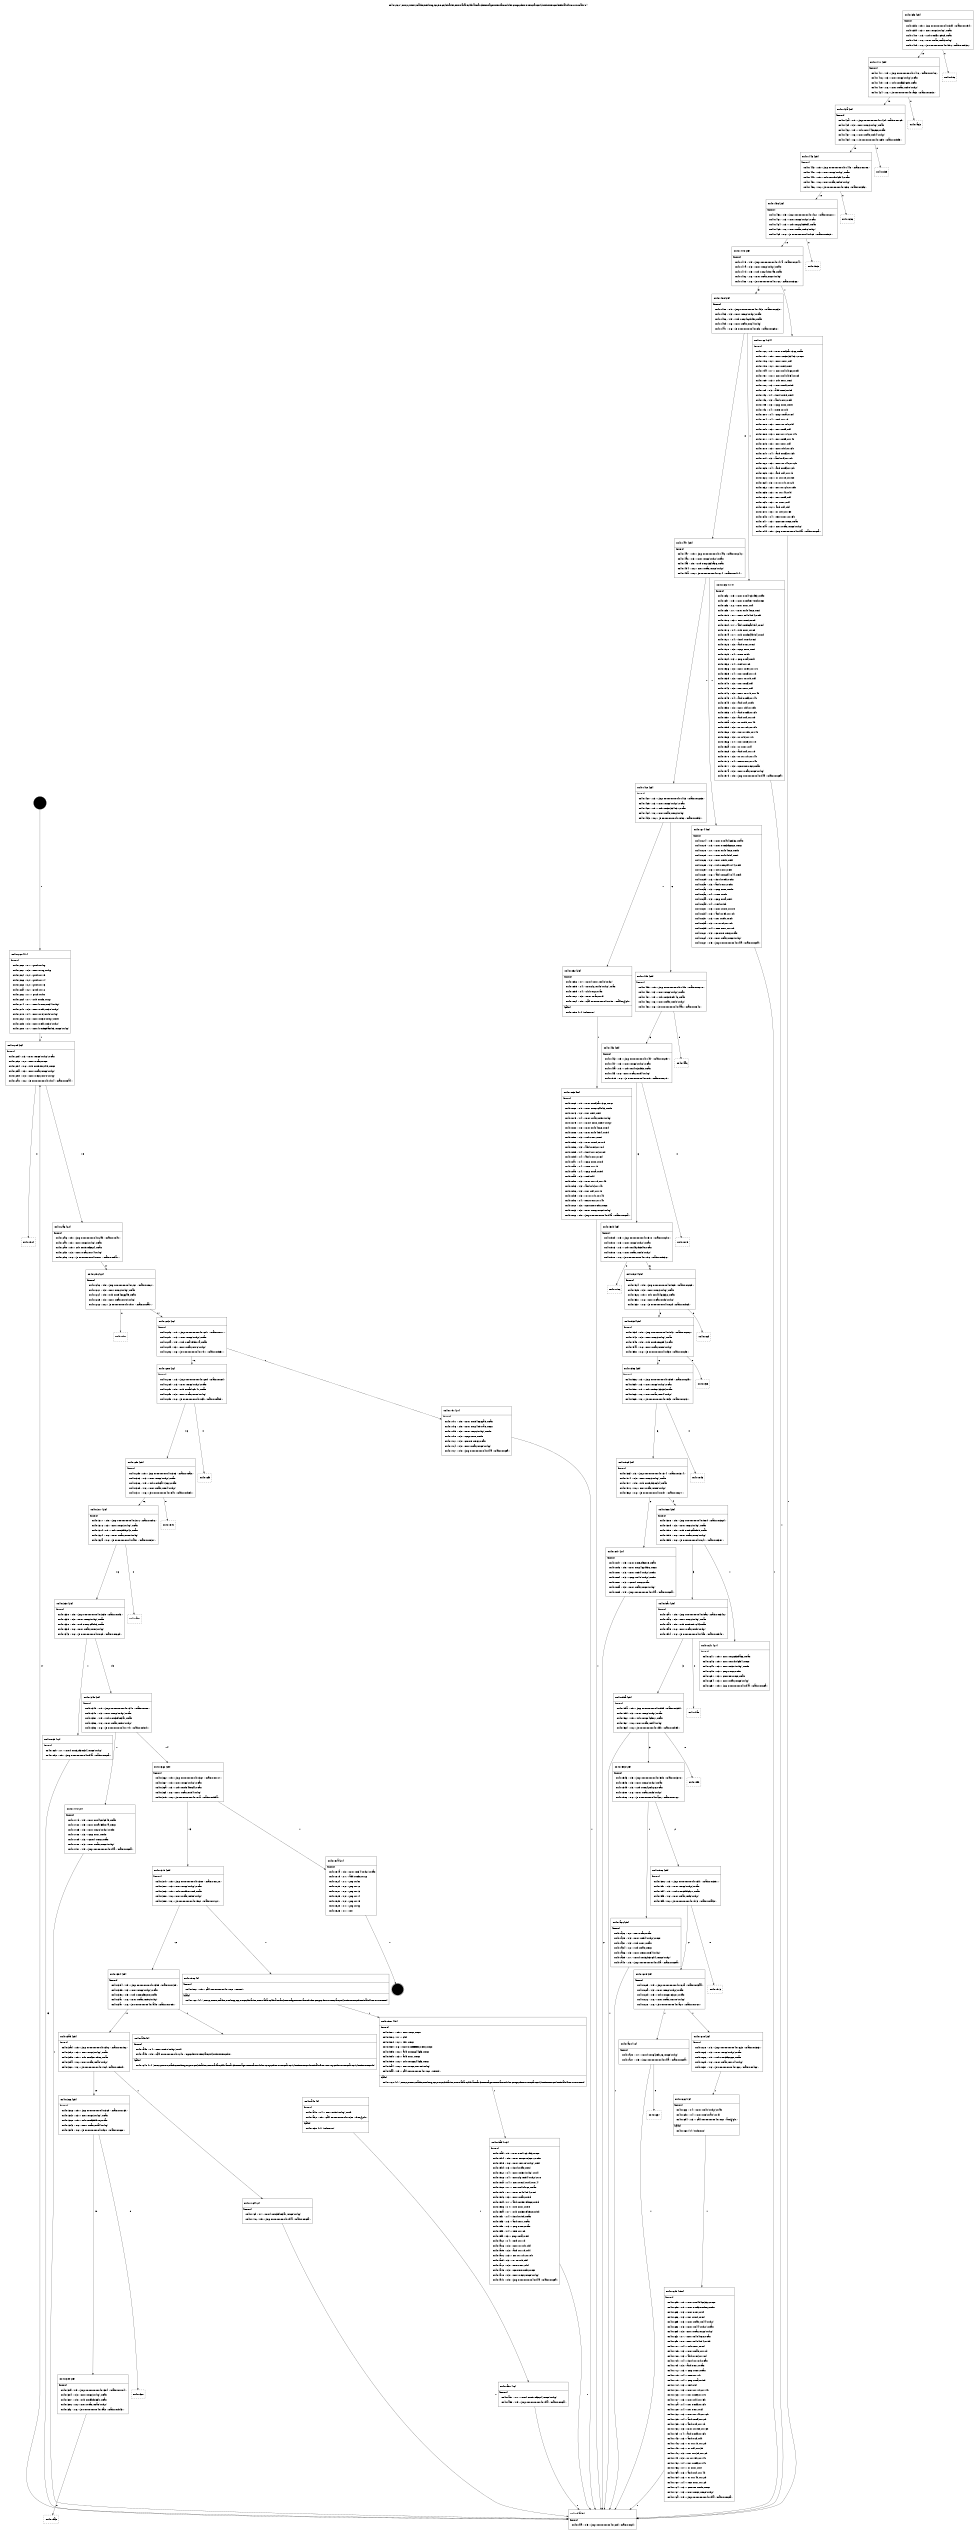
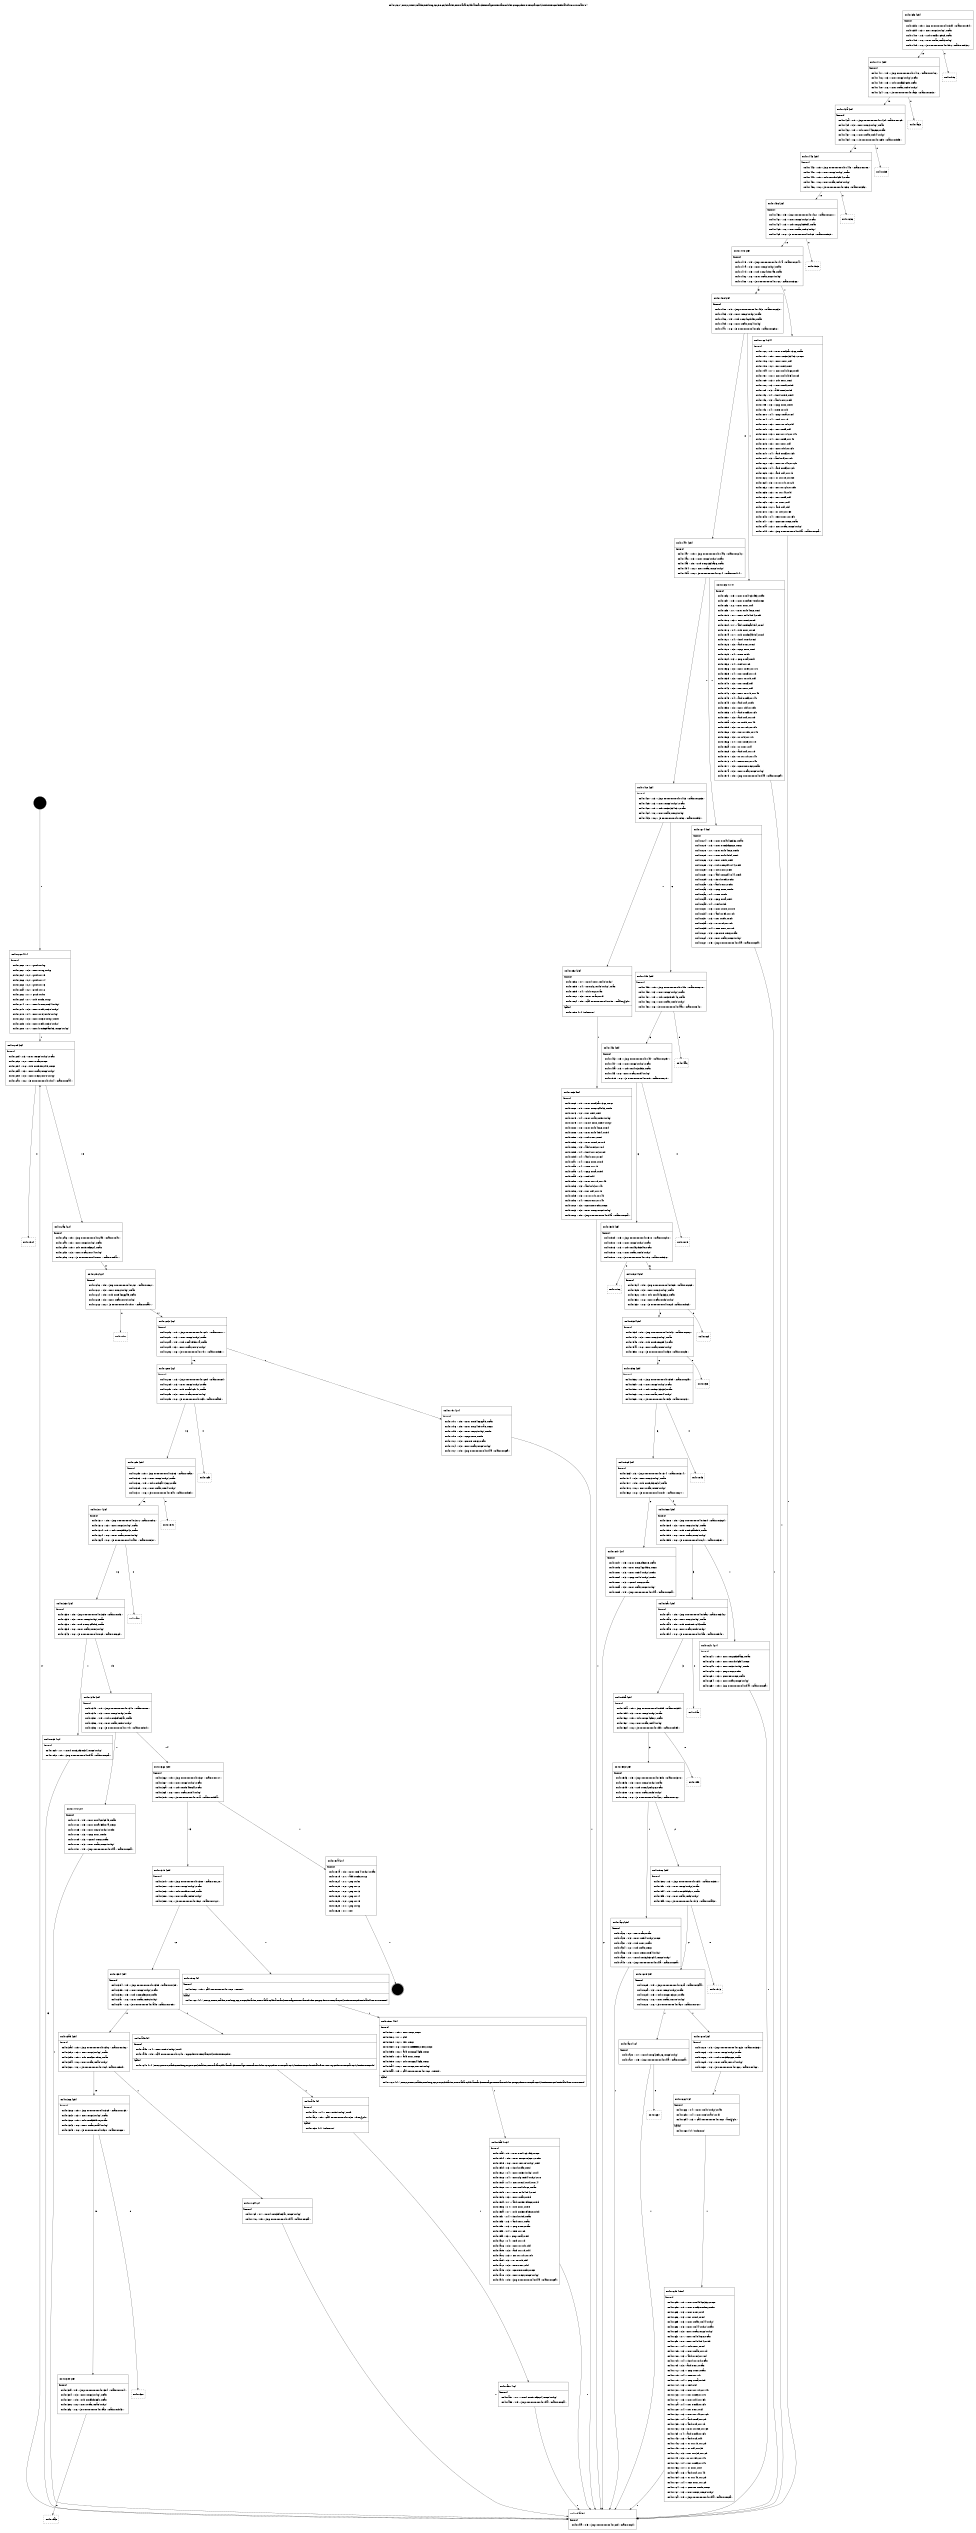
none -> (294, 2083)
(608, 2117) -> (767, 2149)
